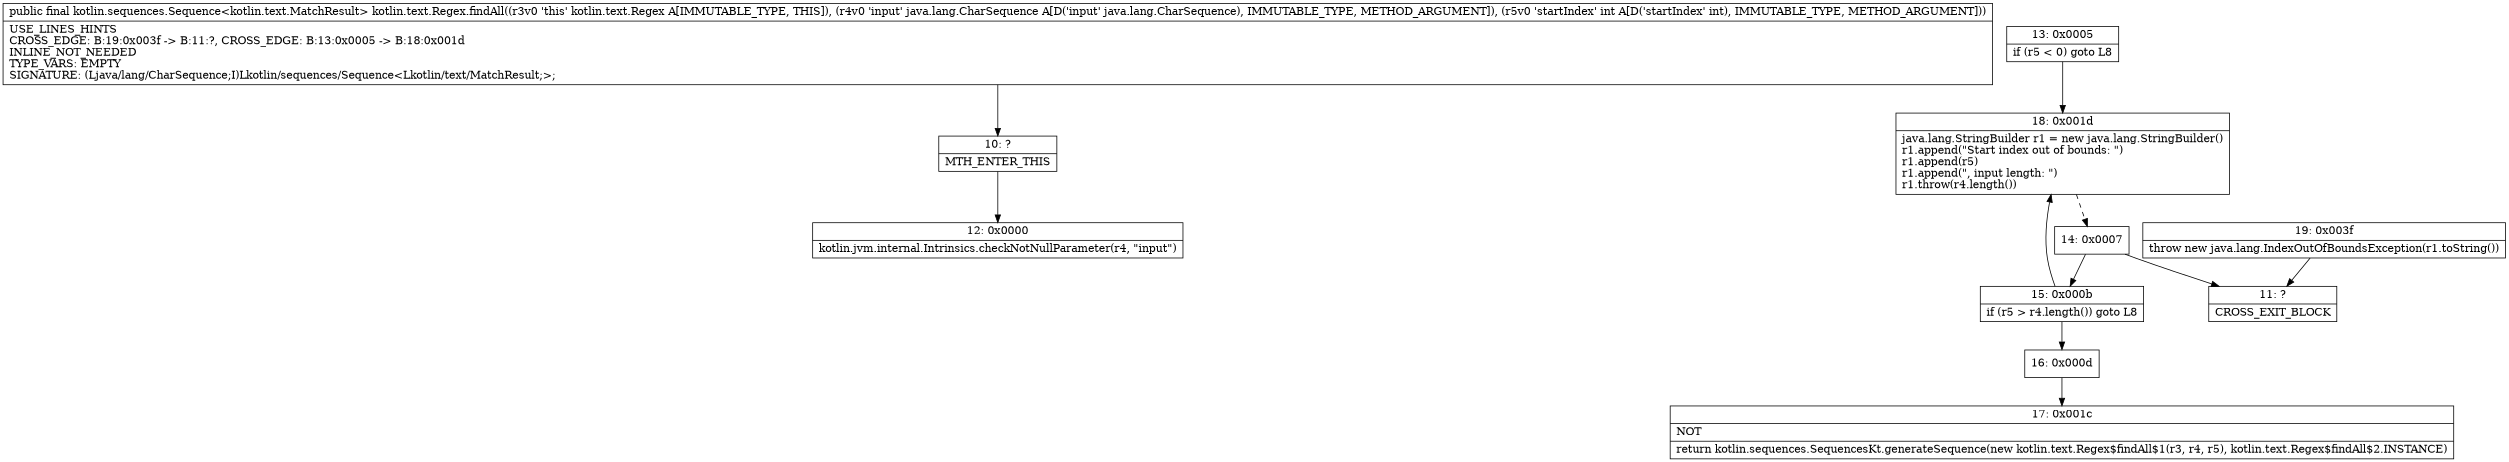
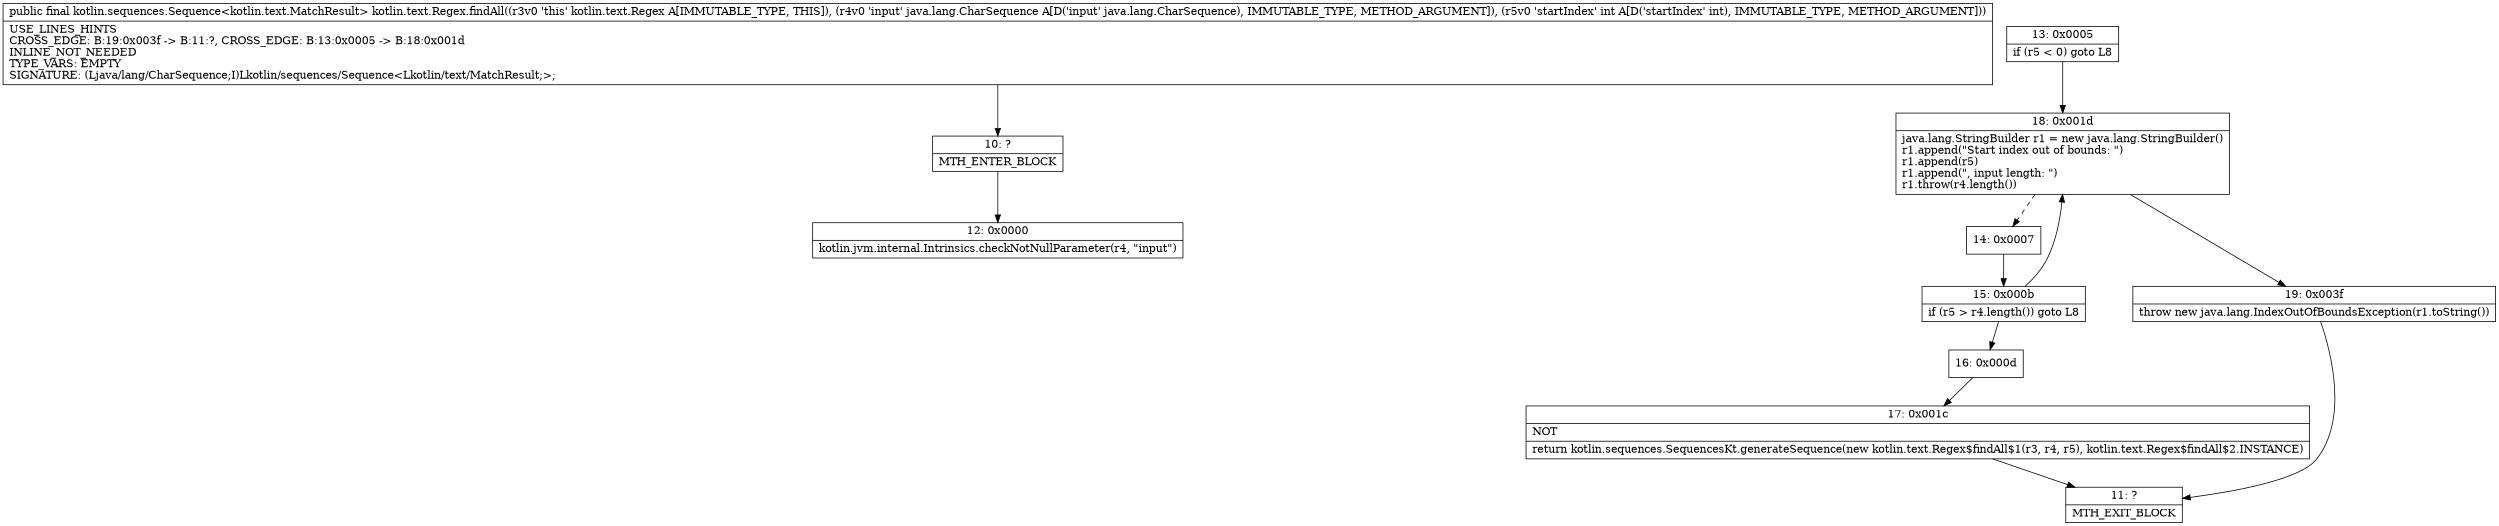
(998, 162) -> (998, 162)
none -> (2205, 238)
(2168, 269) -> (2030, 472)
(2273, 312) -> (2124, 513)
